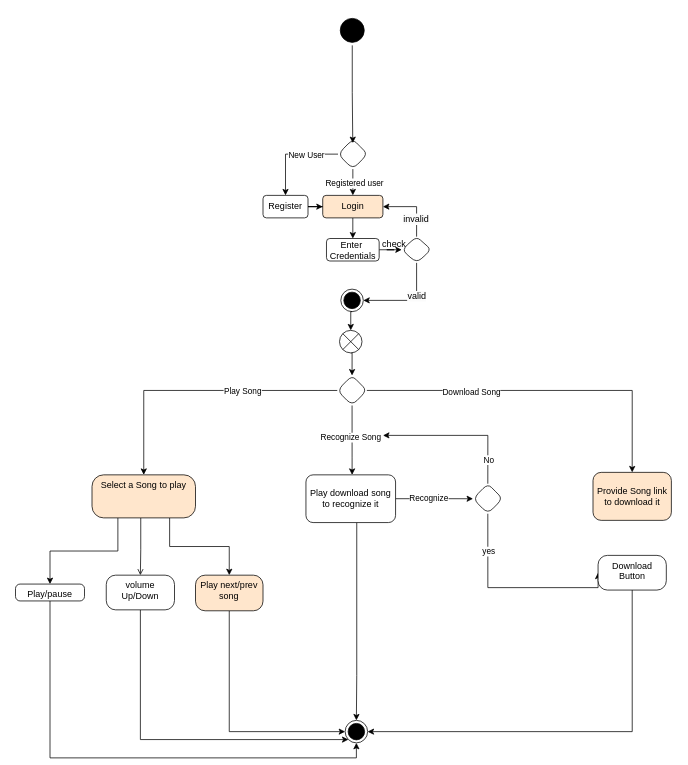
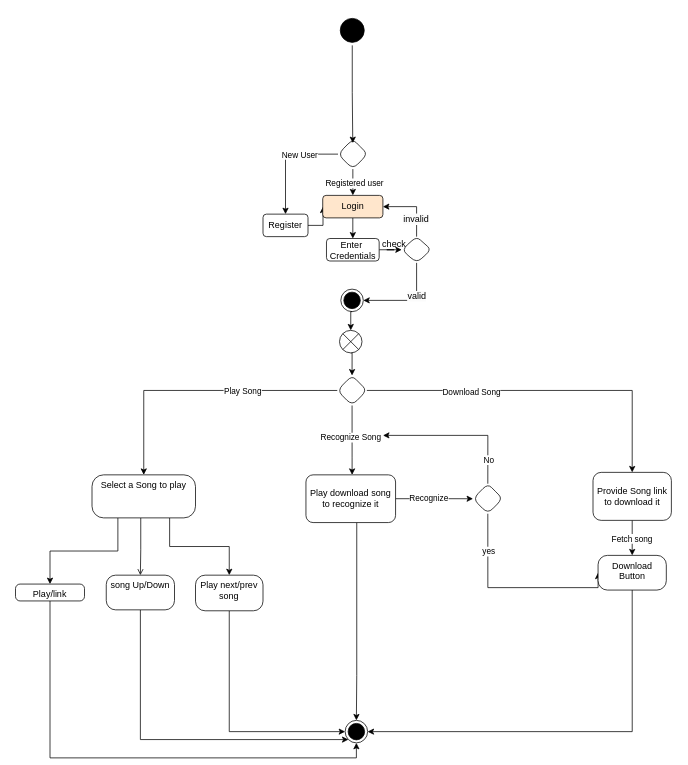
(285, 207) -> (285, 225)
(144, 496) -> (144, 496)
(632, 496) -> (632, 496)
none -> (632, 535)
(140, 586) -> (140, 586)
(229, 593) -> (229, 593)
(50, 595) -> (50, 595)
